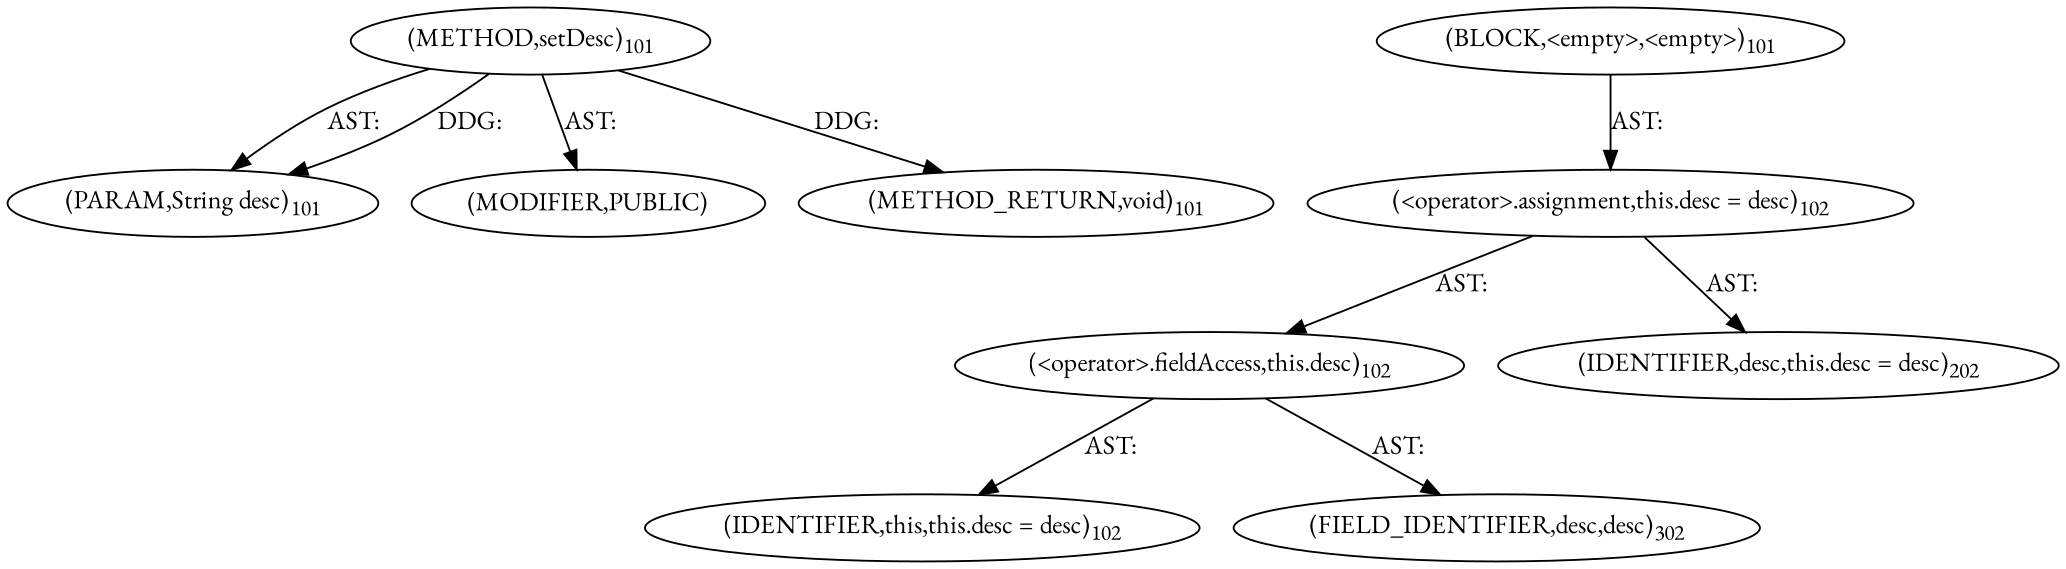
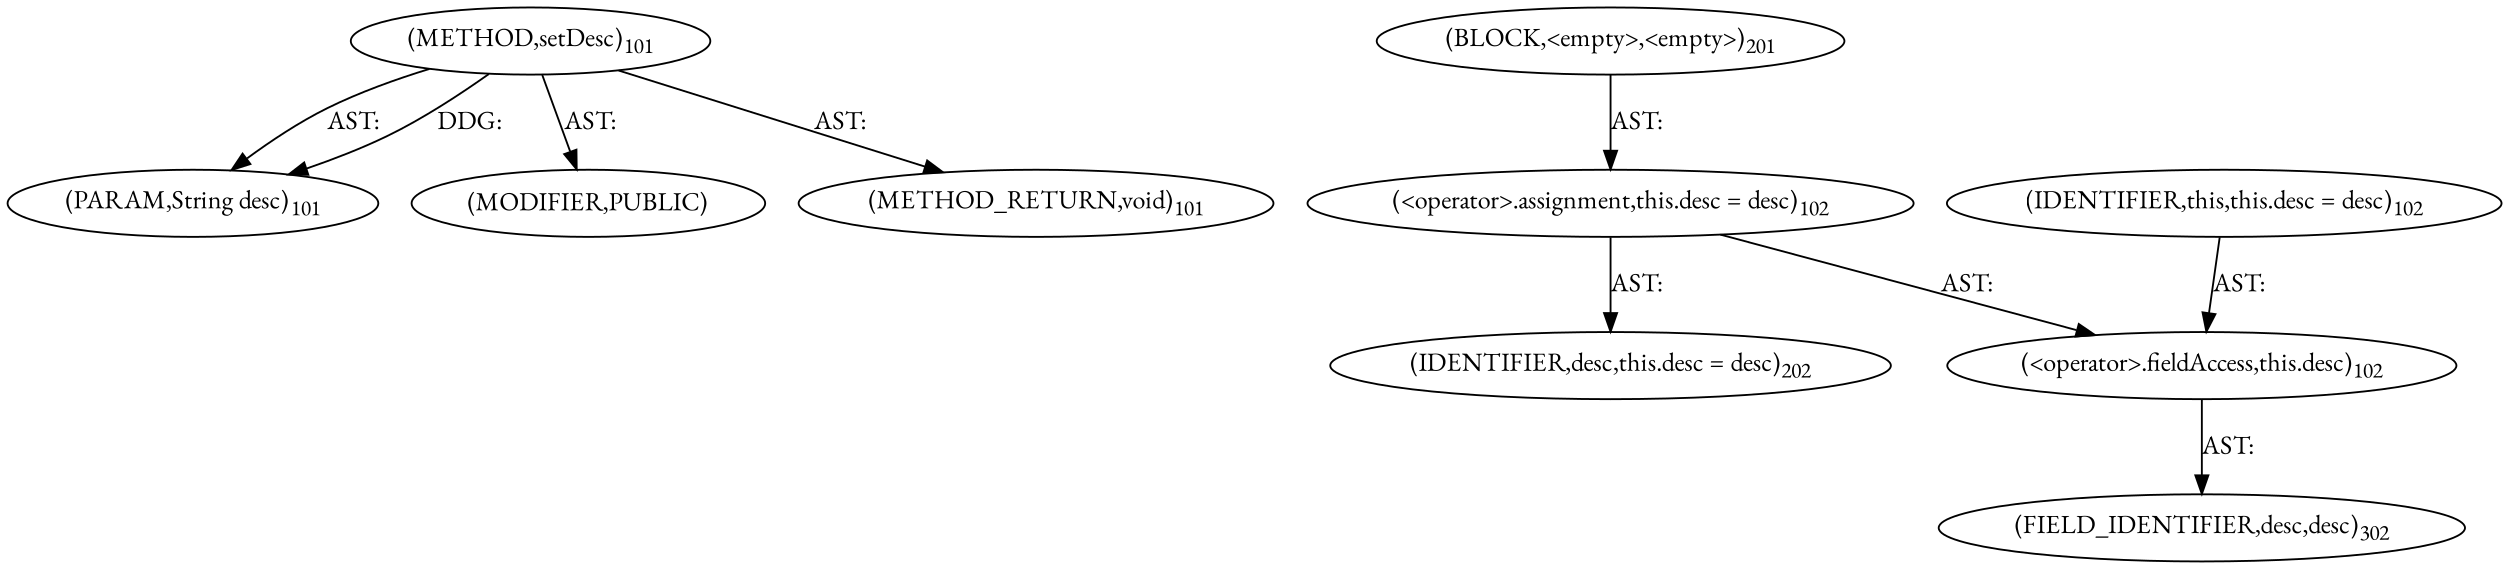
(1761, 38) -> (1761, 38)
(850, 122) -> (844, 122)
(1074, 442) -> (2214, 275)
